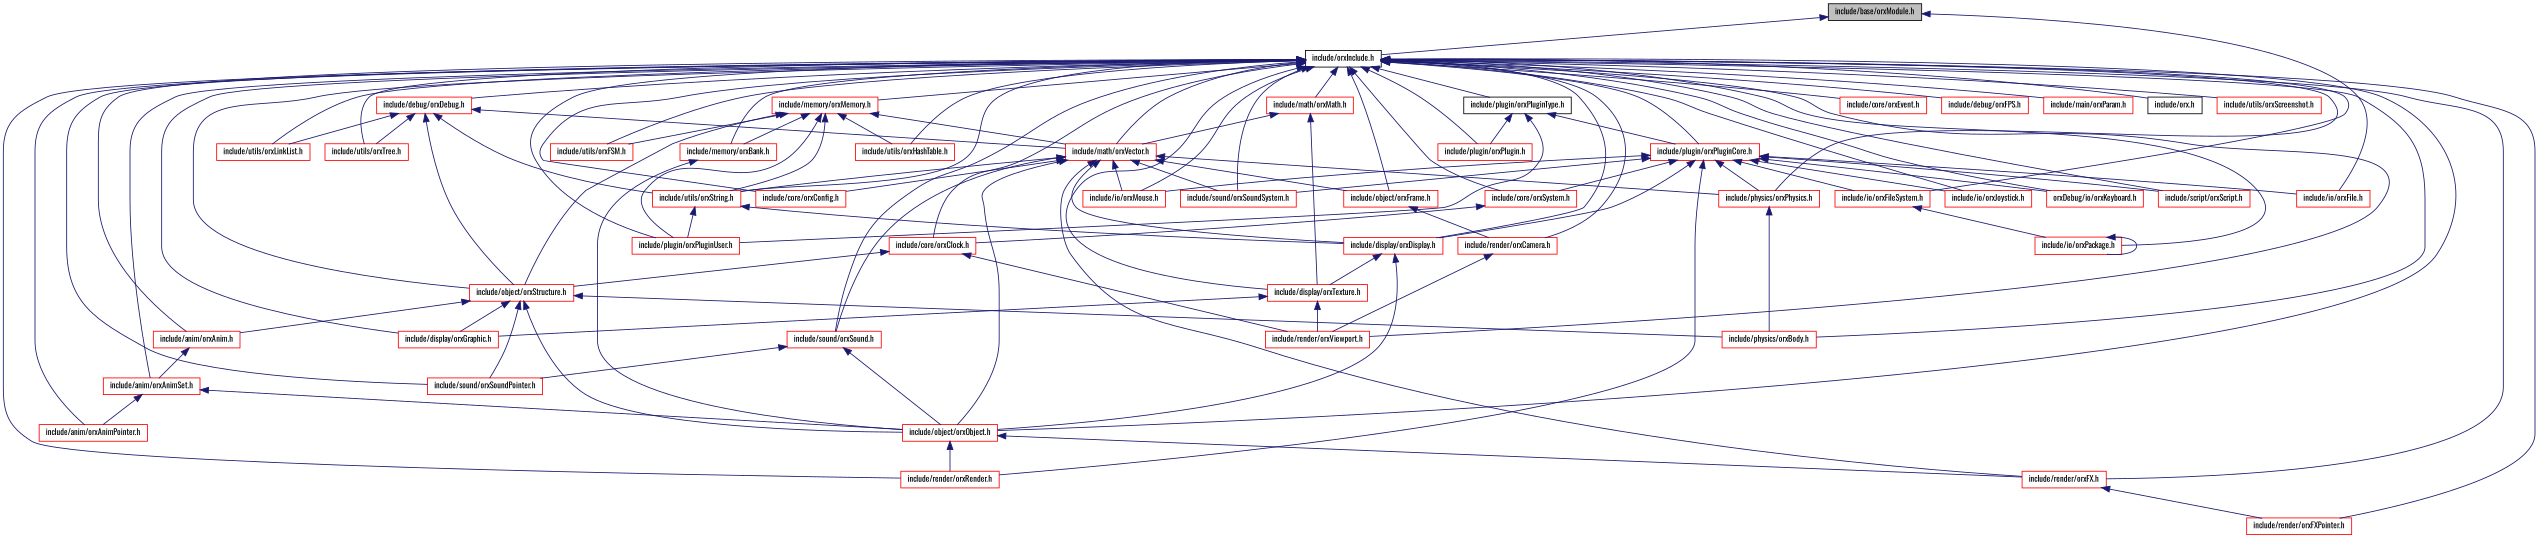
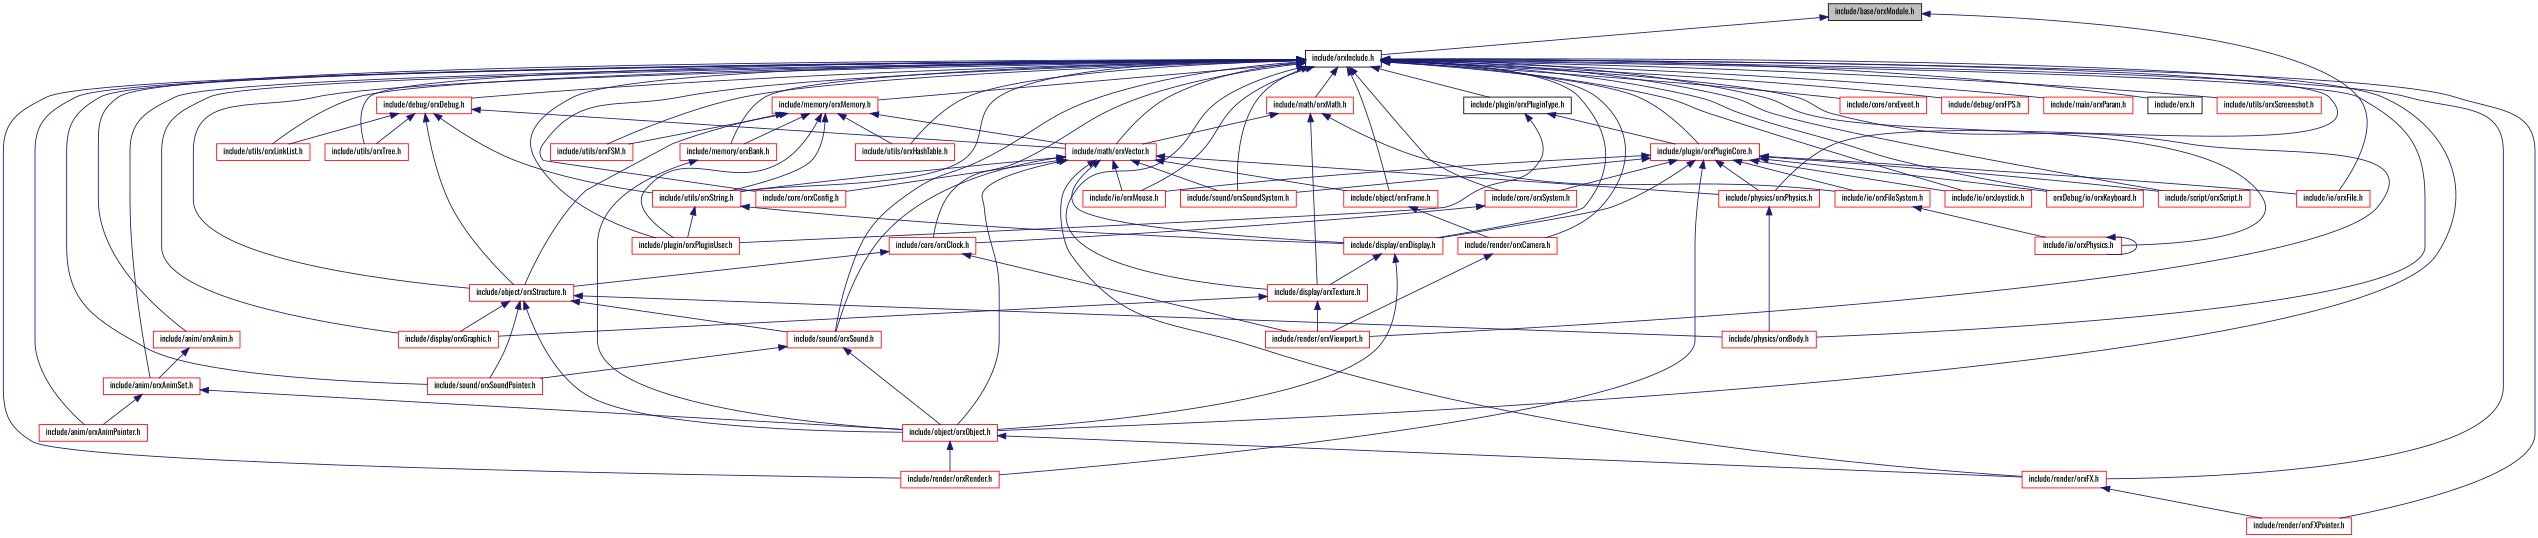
(2342, 115) -> (1680, 184)
(1485, 152) -> none
(2078, 246) -> (2078, 246)
(351, 317) -> (683, 317)
